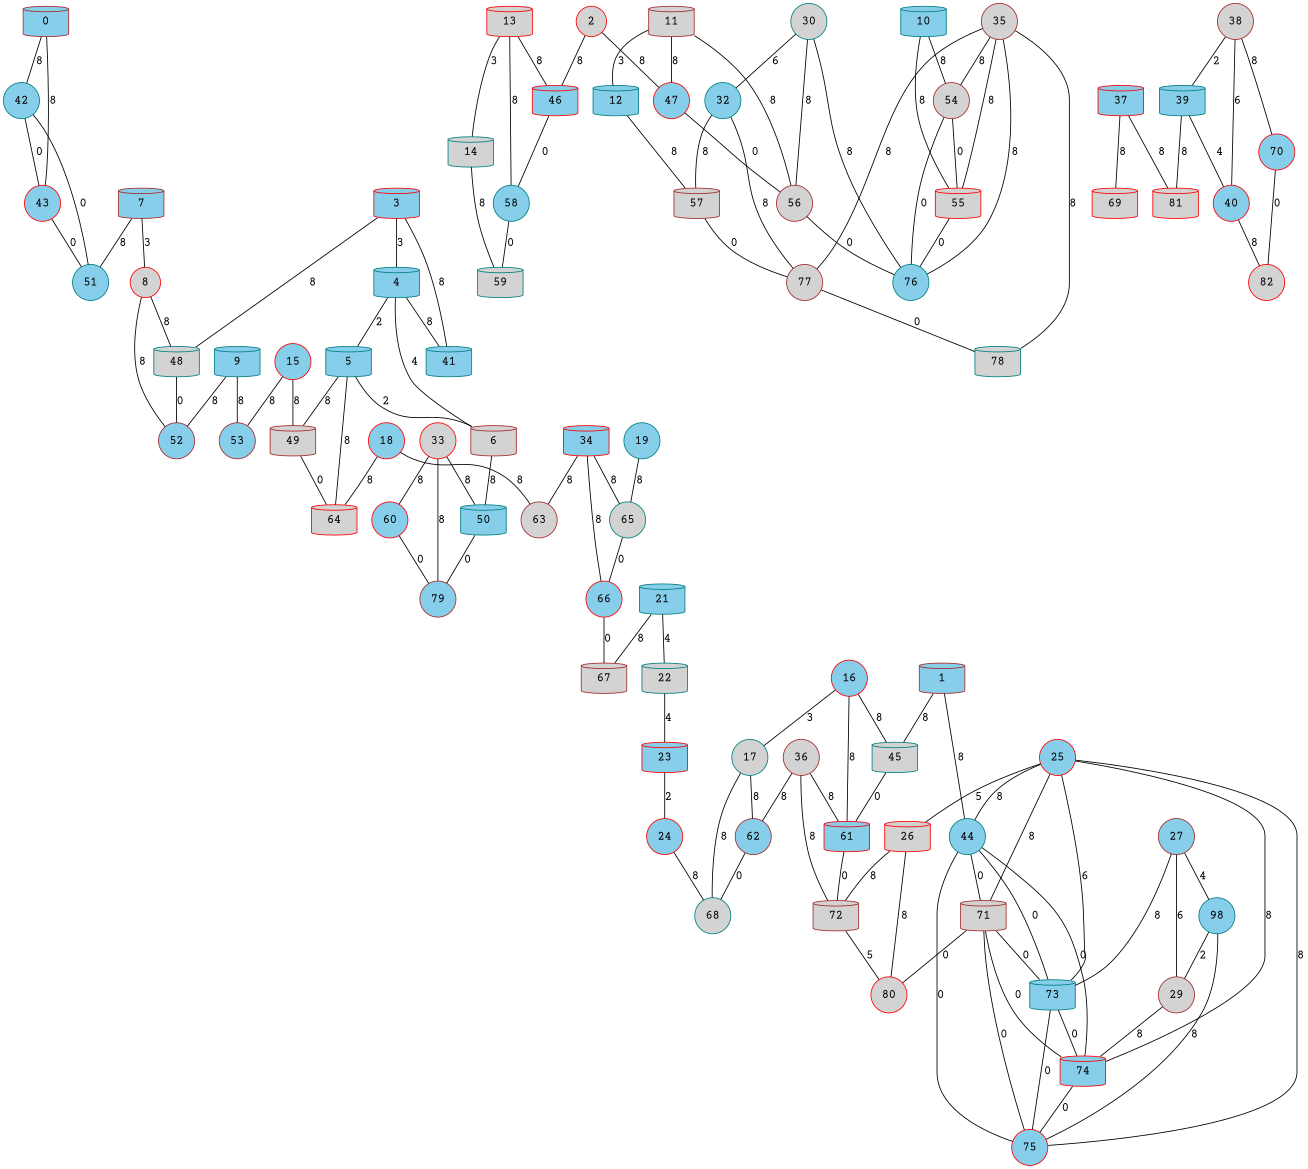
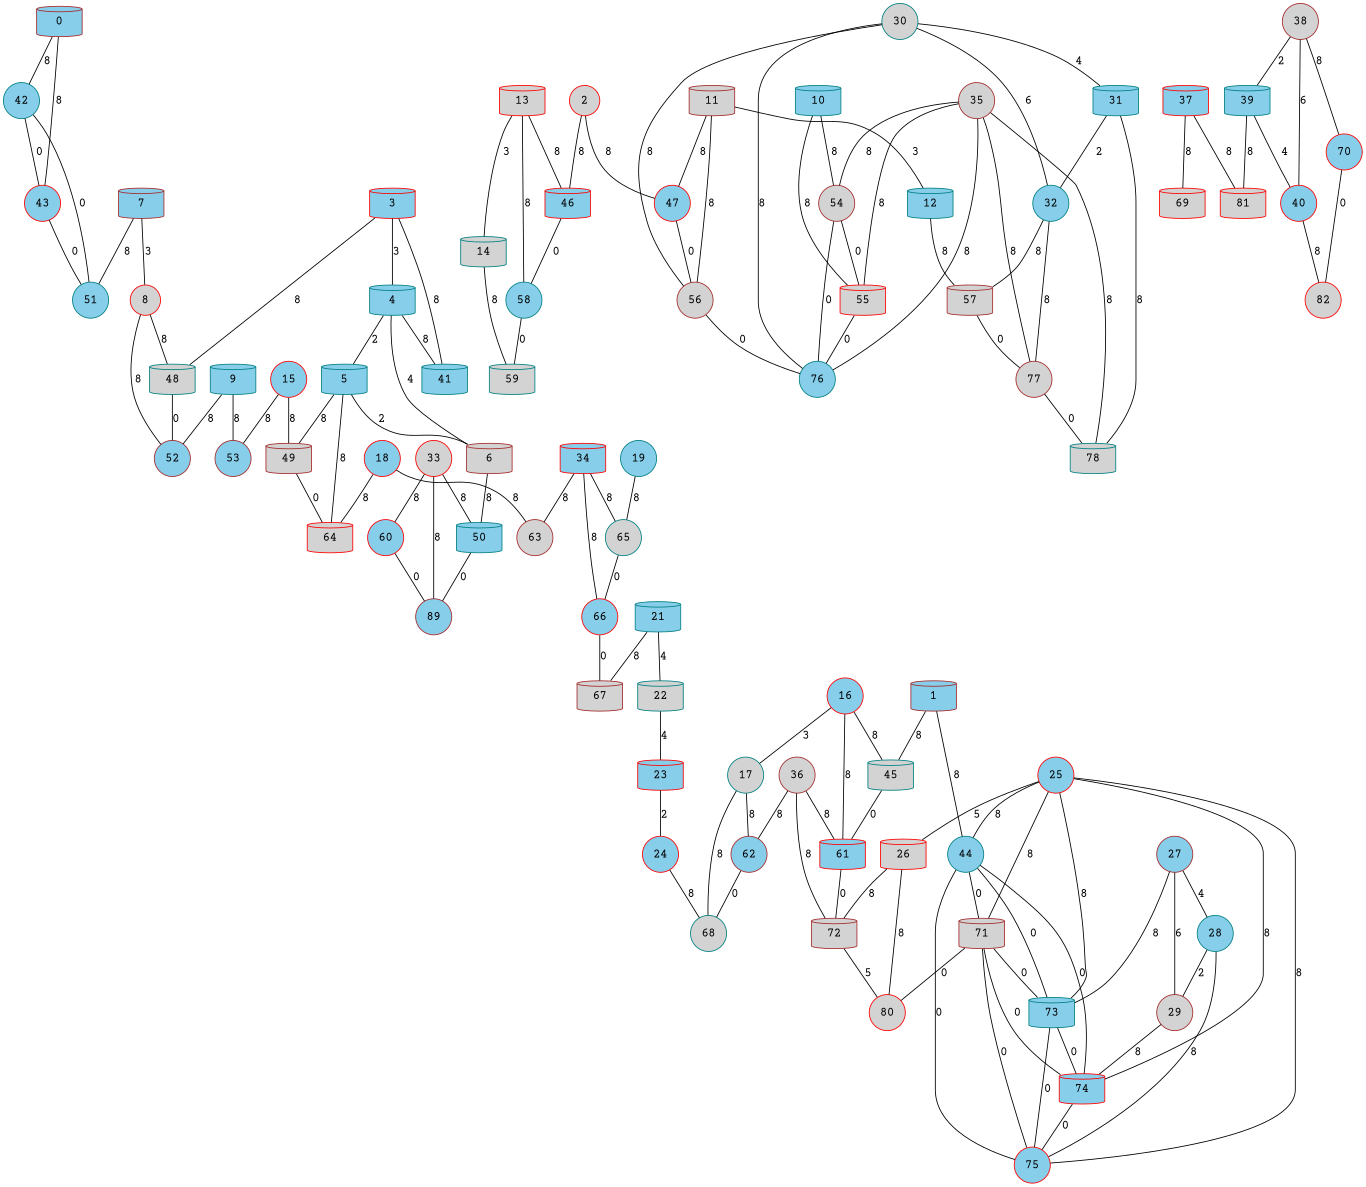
none -> (1116, 101)
(438, 599) -> (434, 617)
(1085, 876) -> (1084, 894)
(1217, 916) -> (1215, 933)
